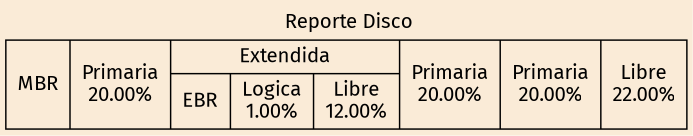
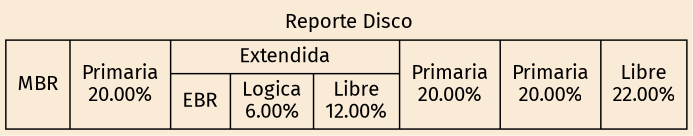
(272, 112) -> (272, 112)
